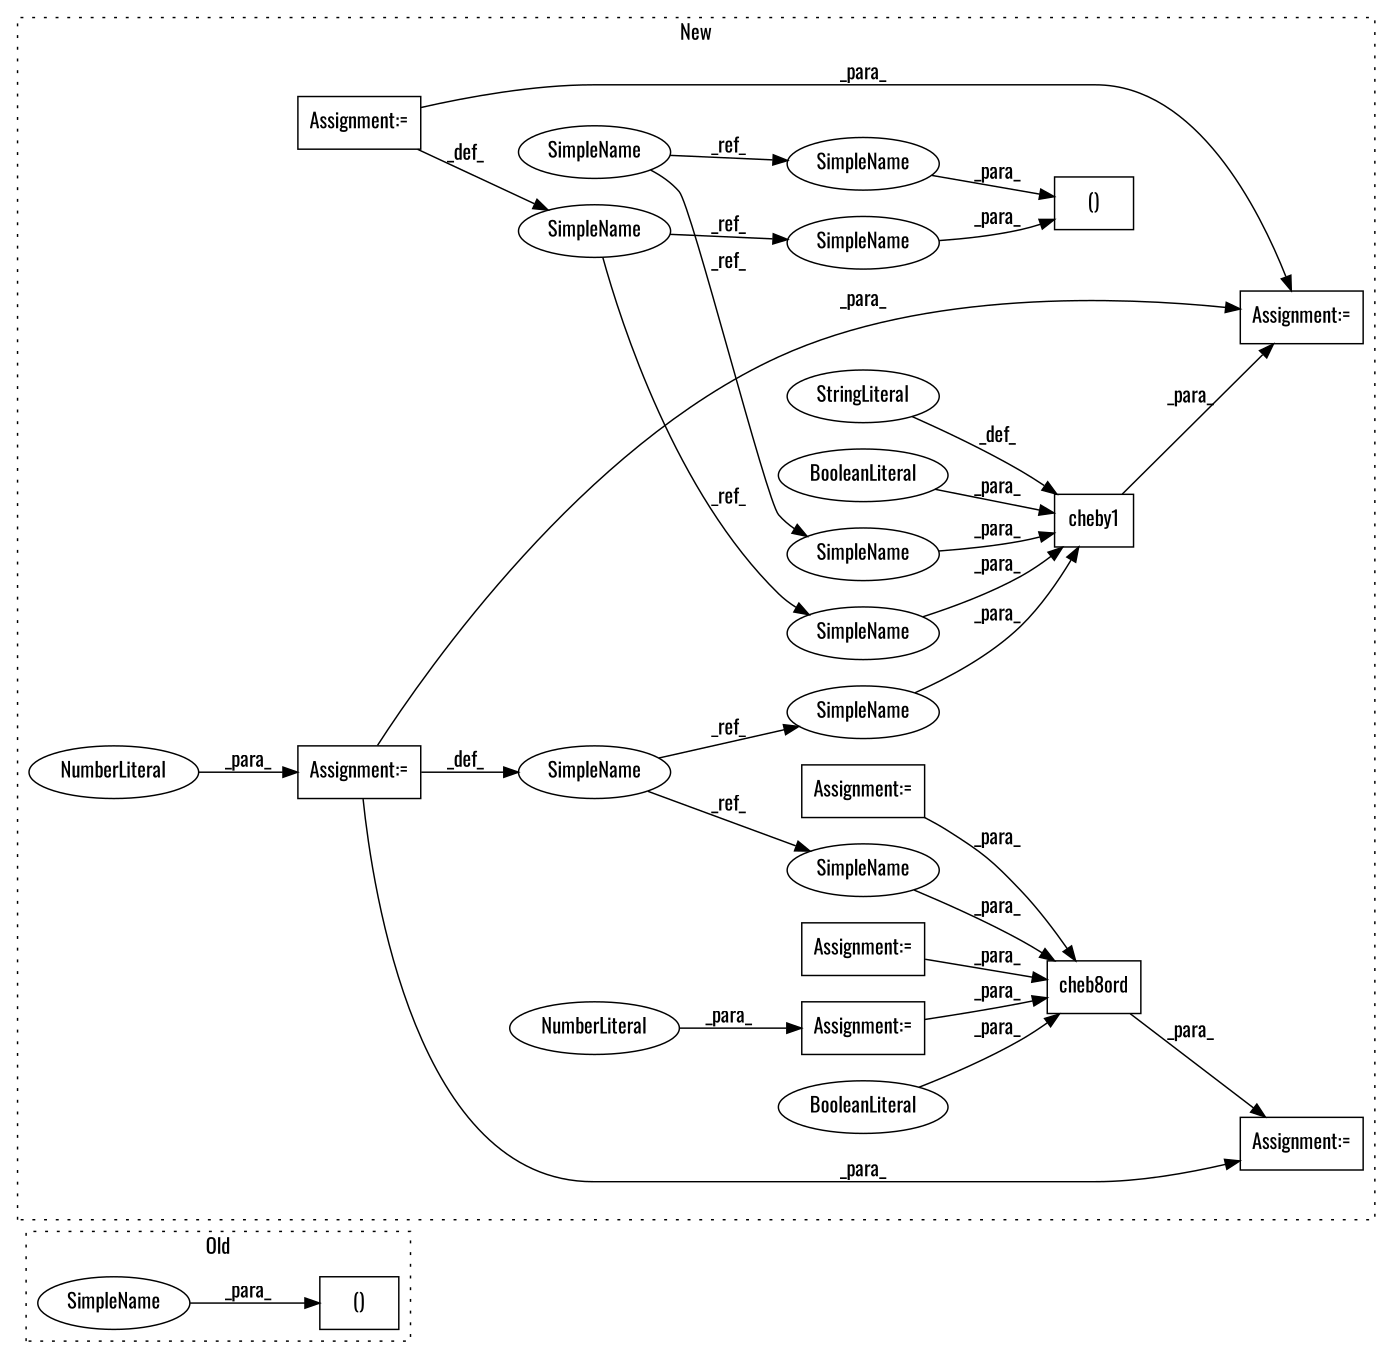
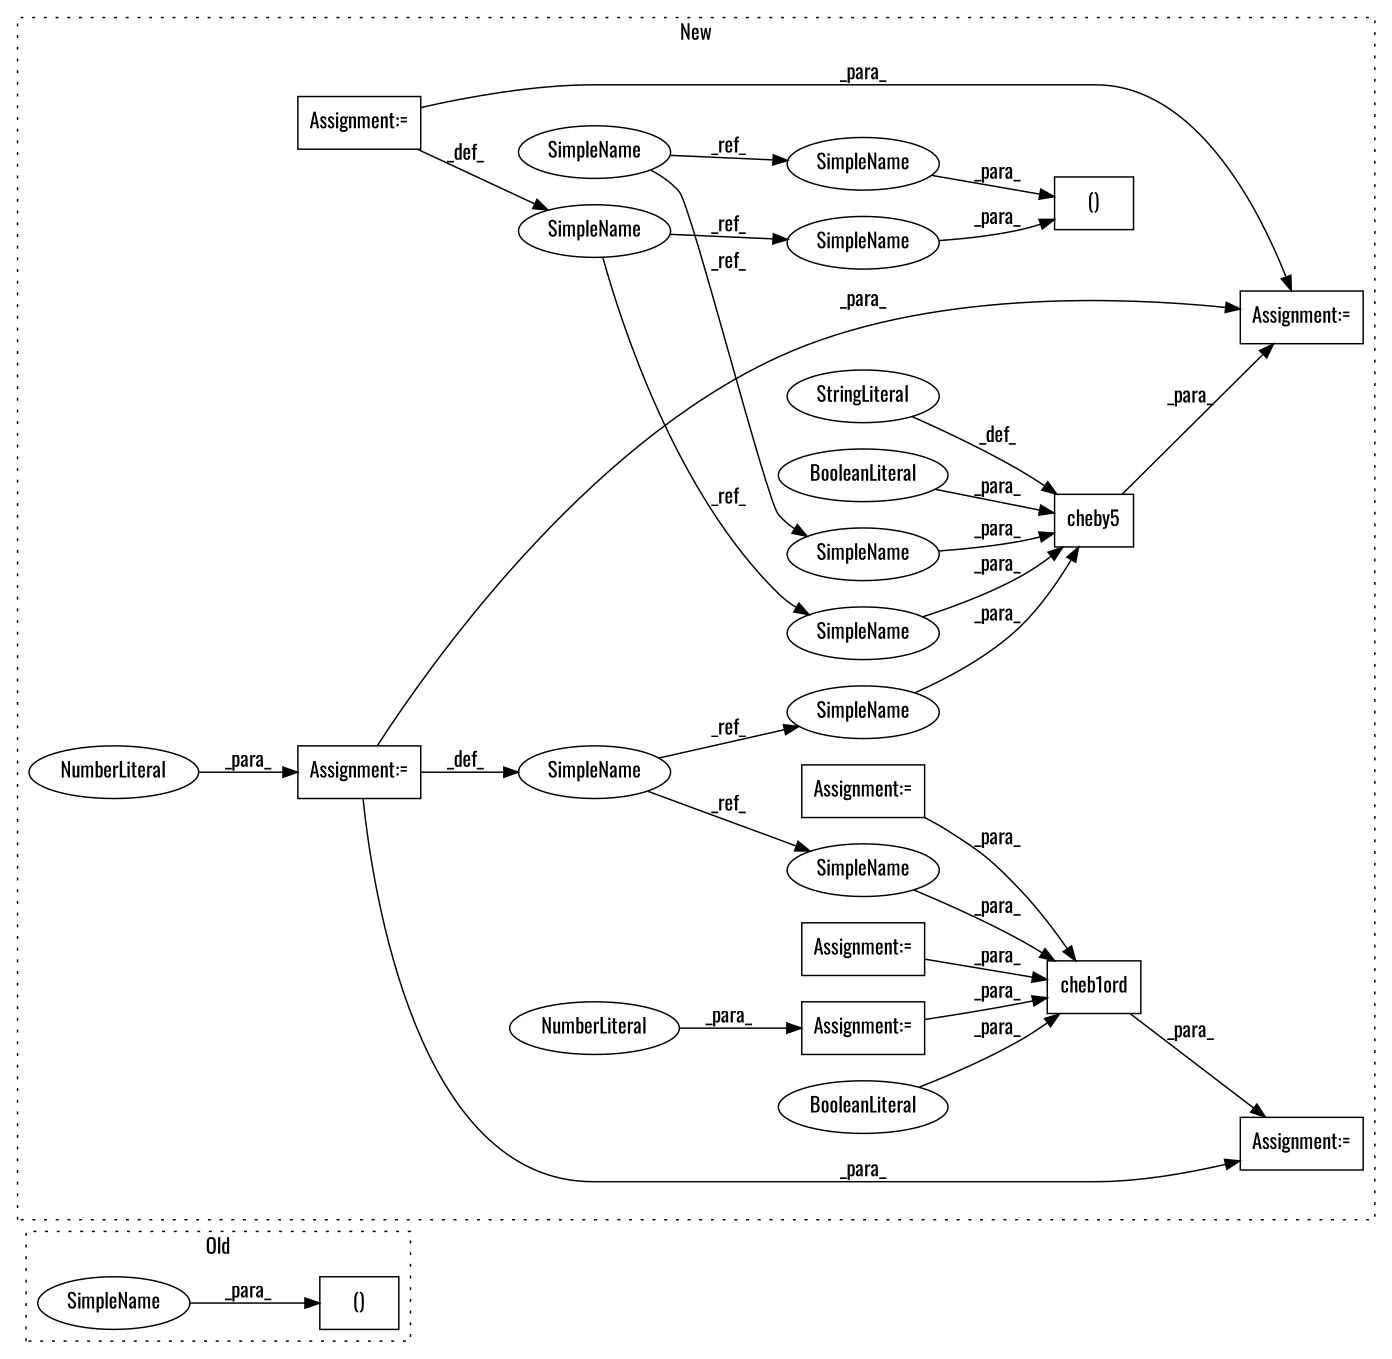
(1094, 521) -> (1094, 521)
(1094, 987) -> (1094, 987)
